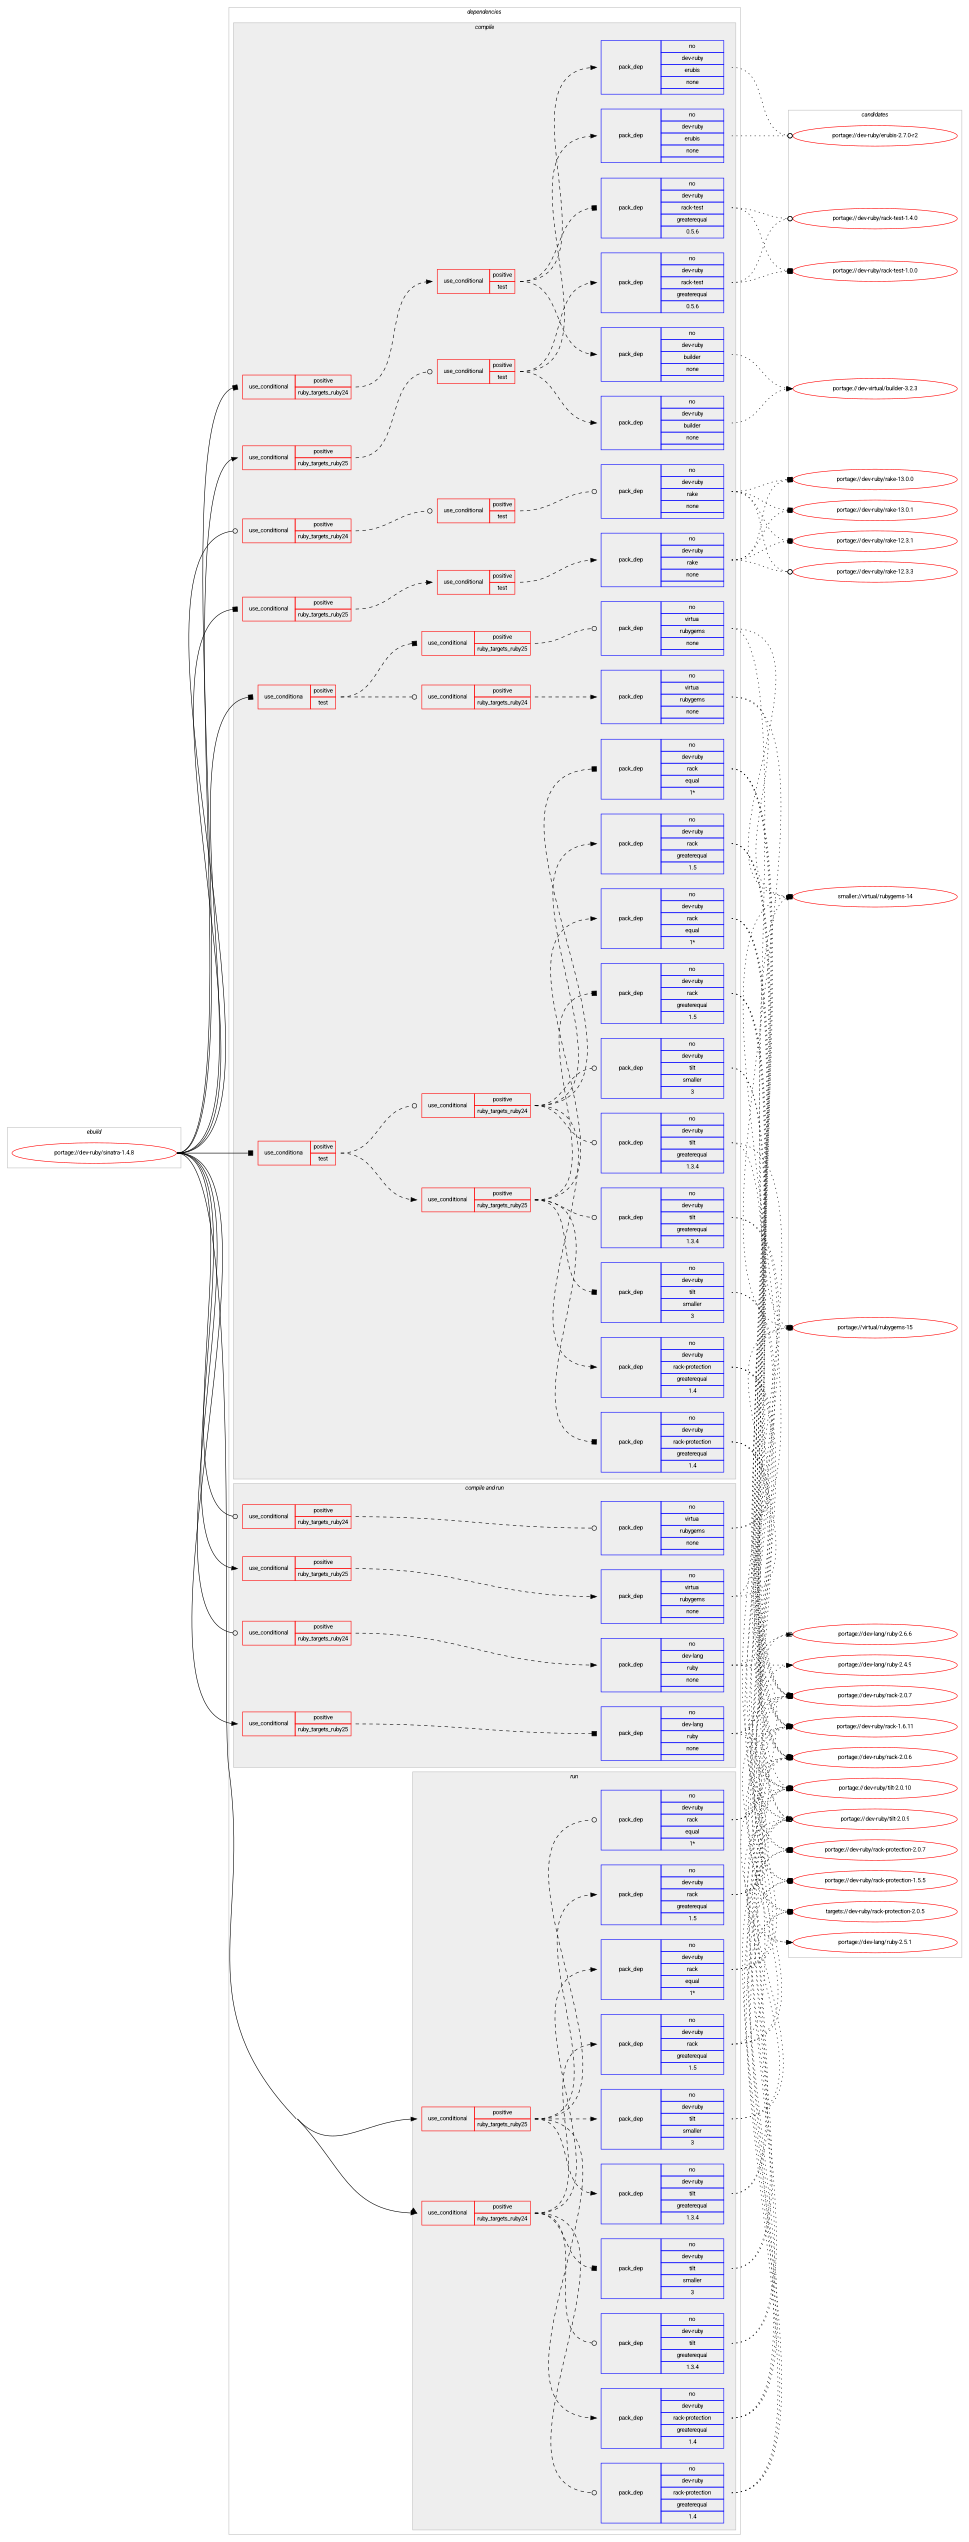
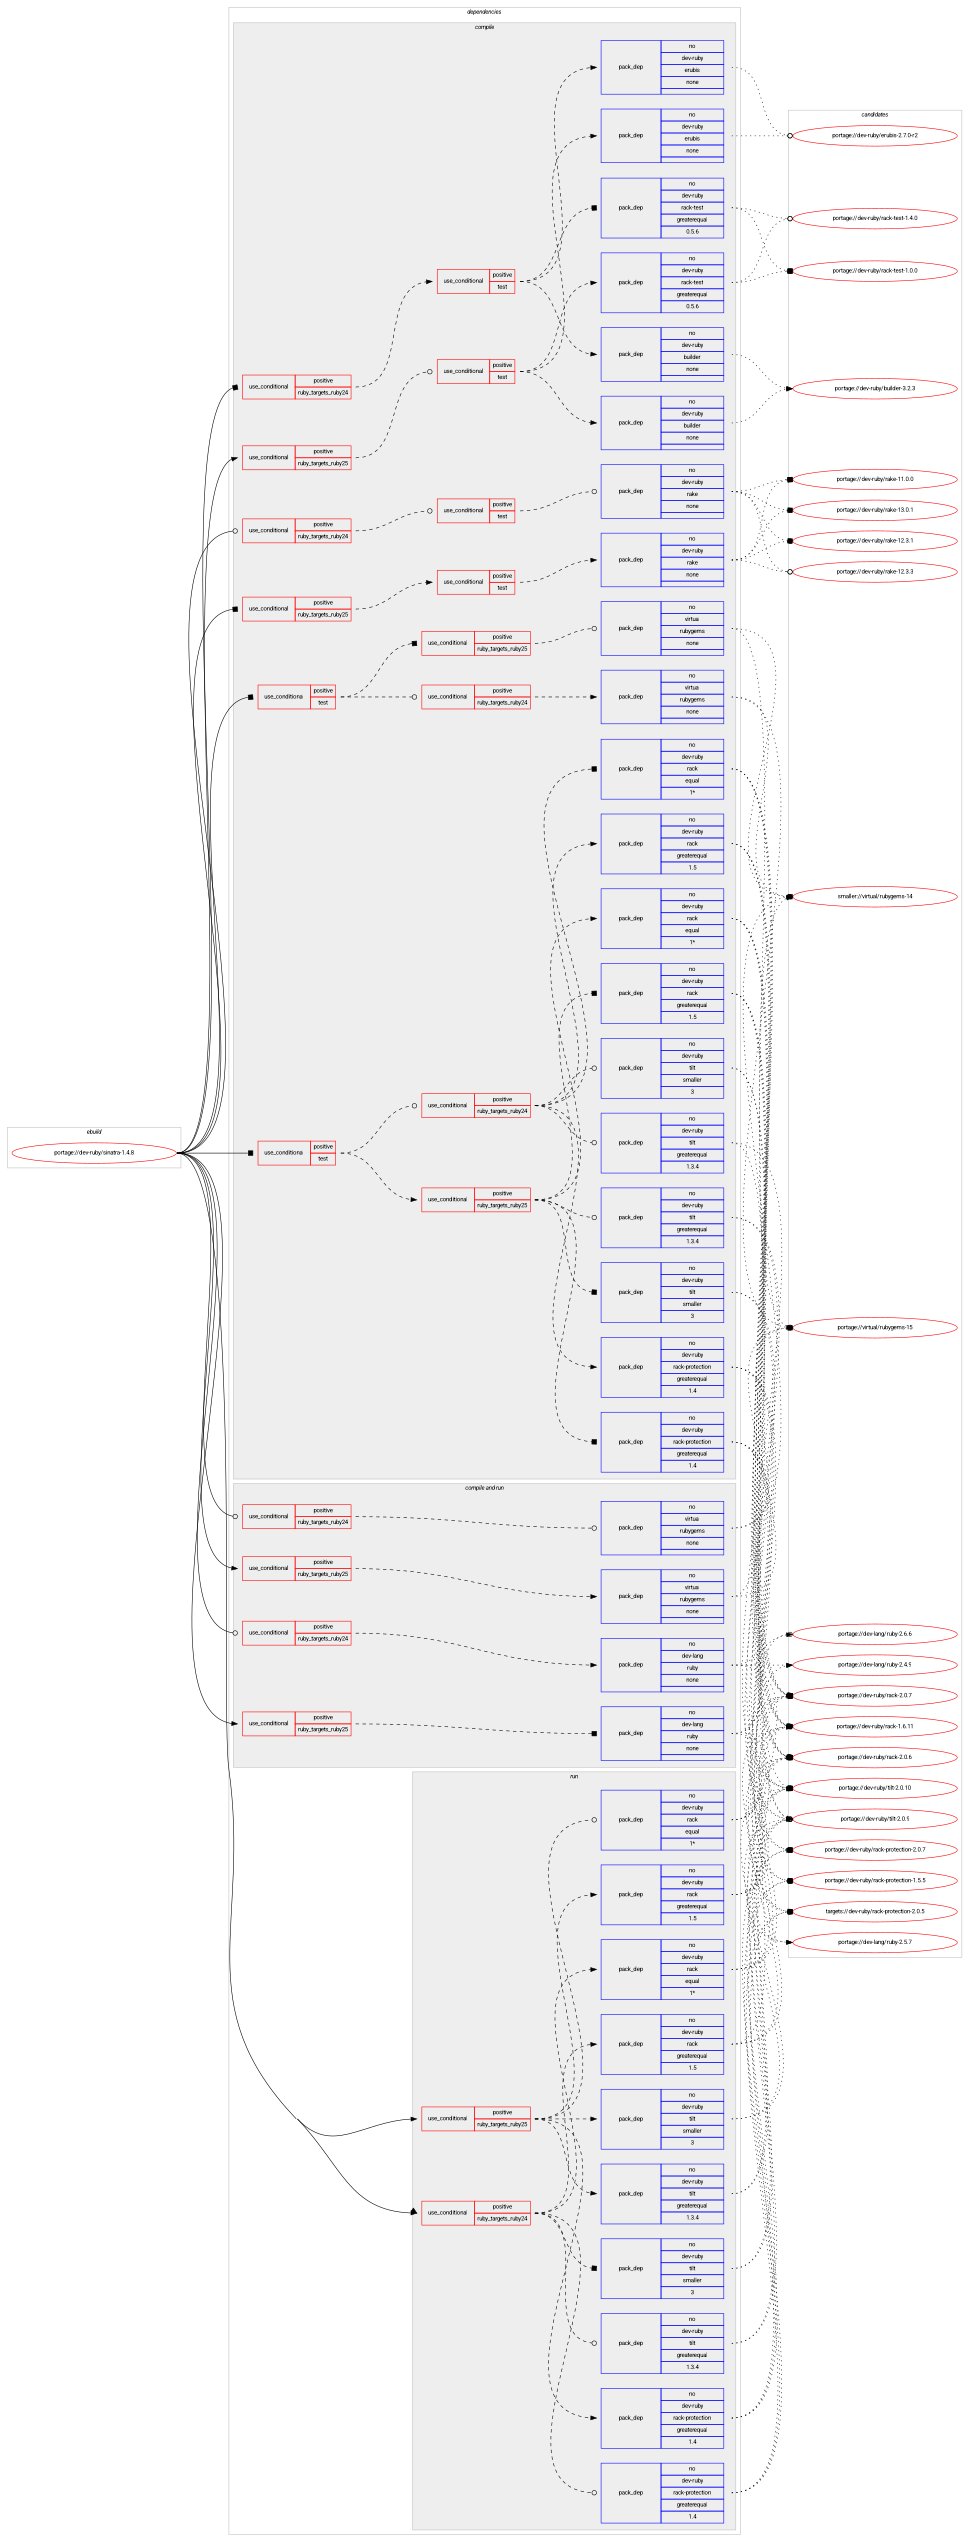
(875, 389) -> (875, 389)
(875, 480) -> (875, 480)
(875, 1943) -> (875, 1943)
